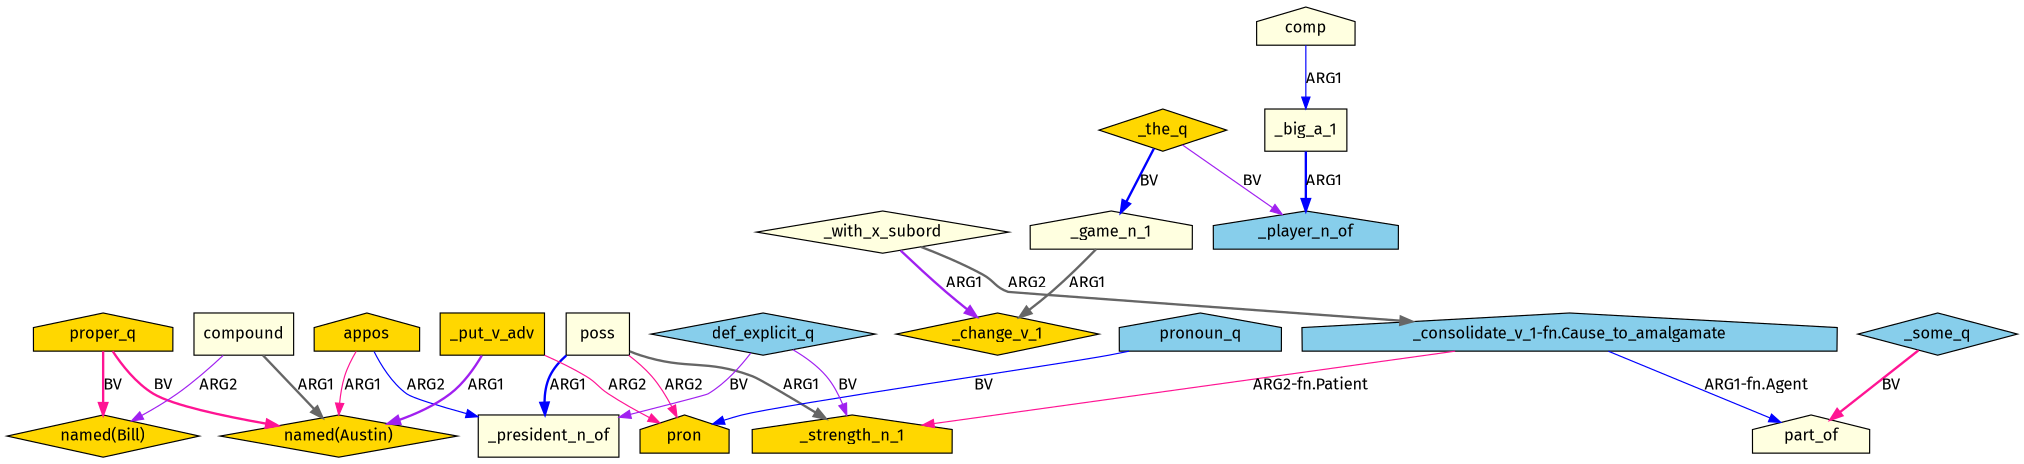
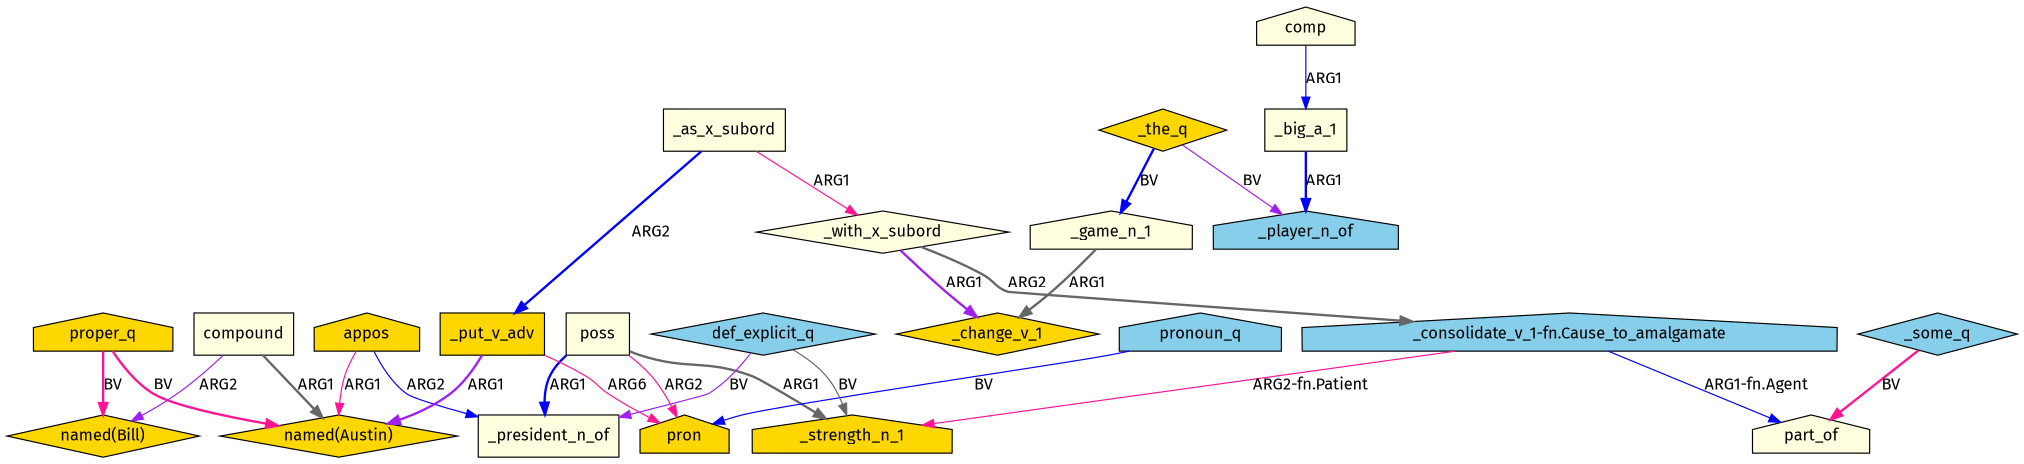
none -> (724, 130)
(823, 372) -> (823, 372)
(628, 385) -> (628, 385)
